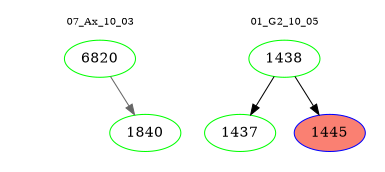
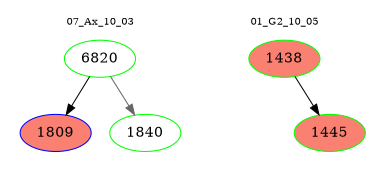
(284, 59) -> (284, 59)
none -> (56, 133)
(240, 133) -> none
(330, 133) -> (330, 133)
